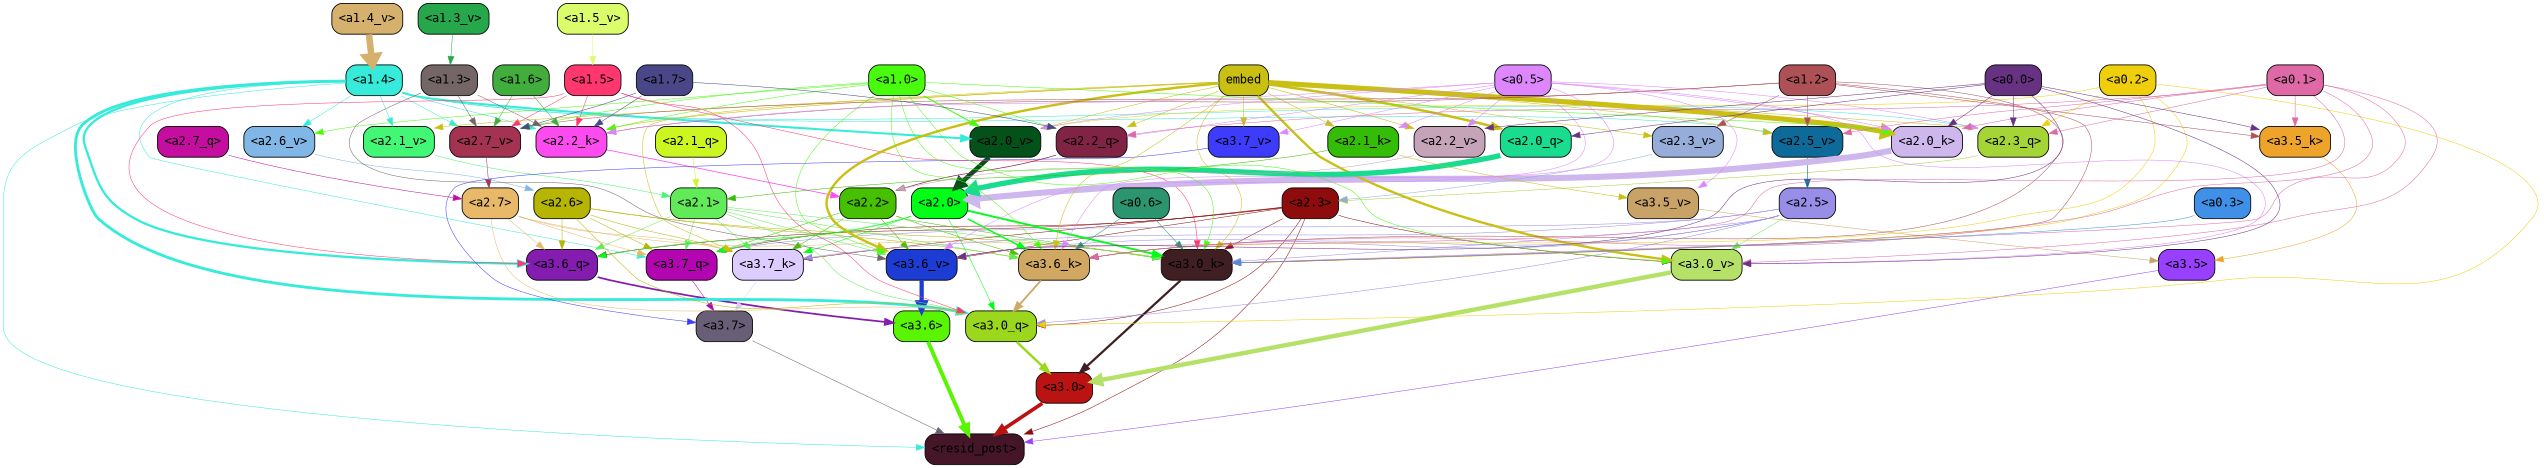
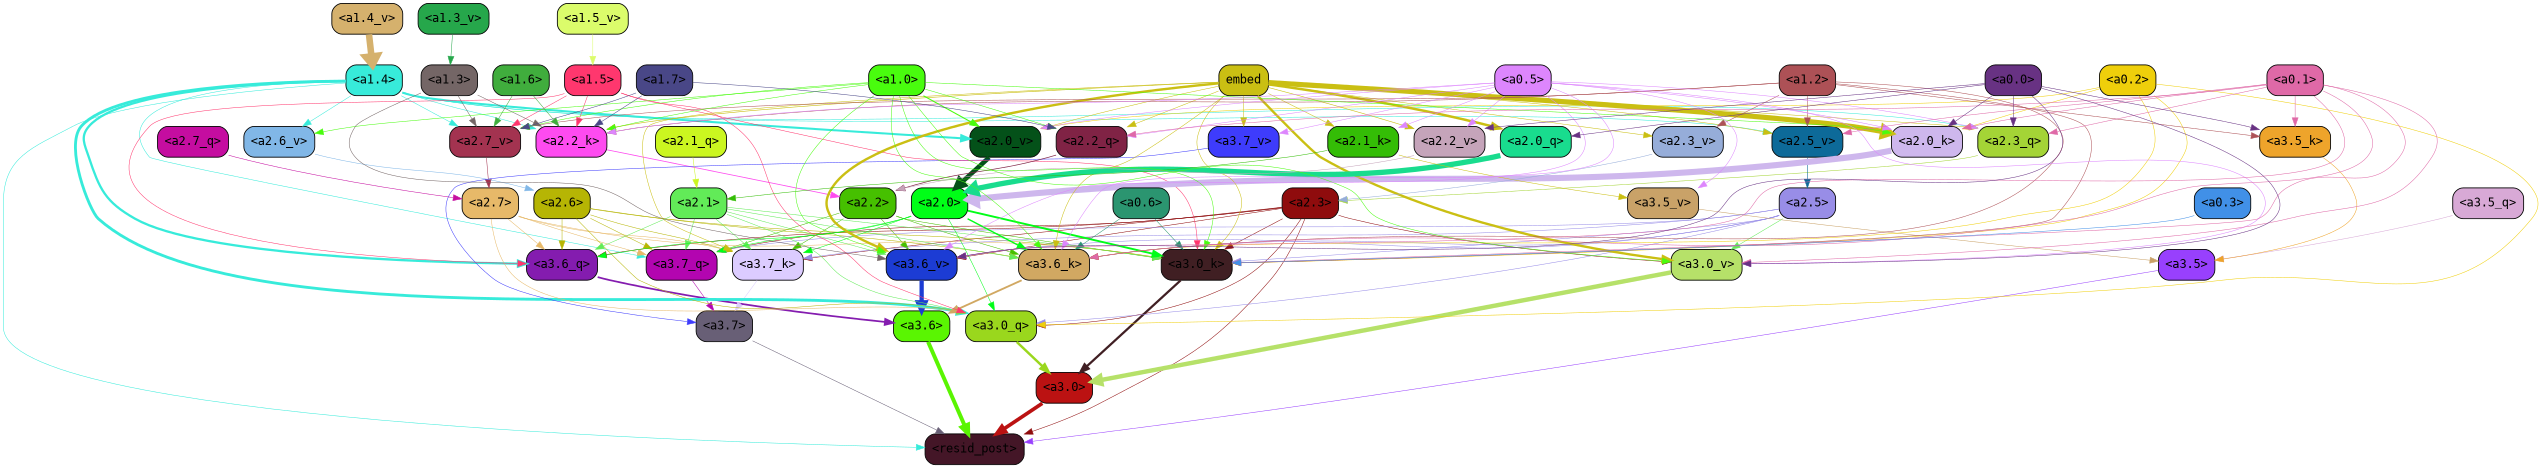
(2074, 109) -> (2035, 107)
(399, 142) -> none
none -> (2488, 203)
(1030, 292) -> (993, 293)
